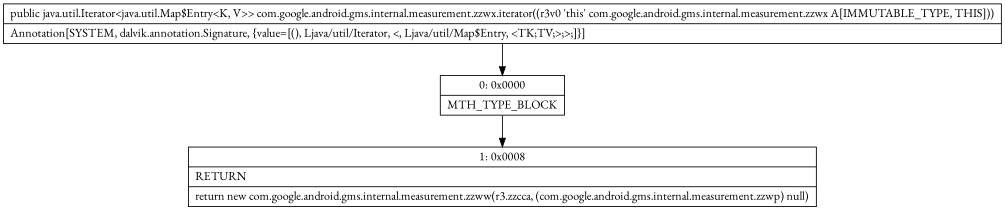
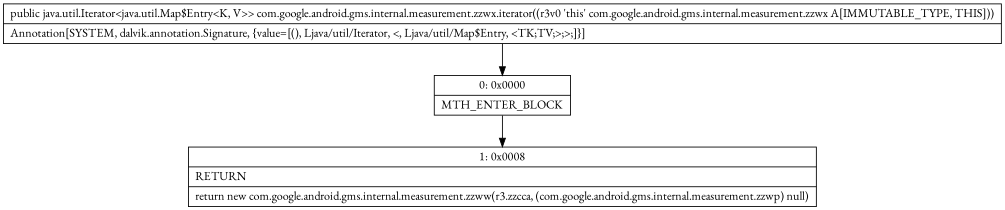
(502, 105) -> (502, 105)
